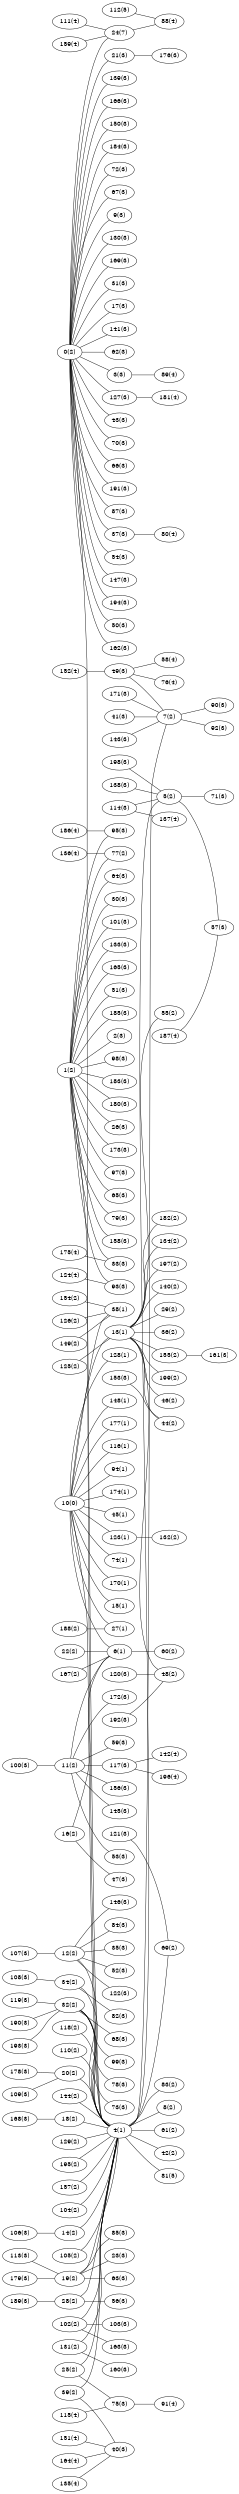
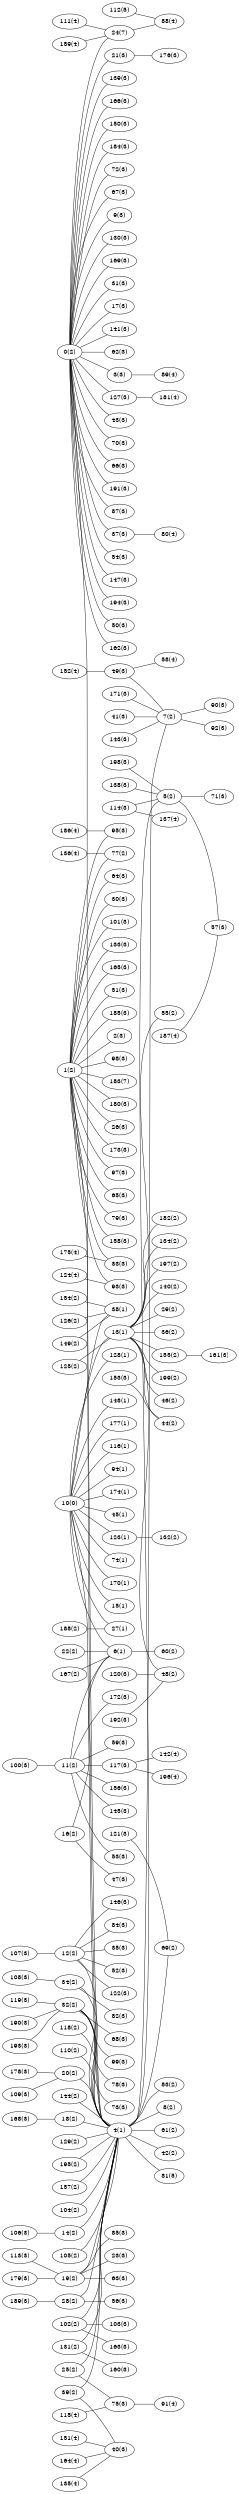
(169, 683) -> none
(119, 1082) -> (119, 1082)
